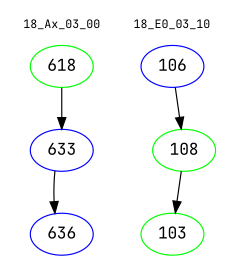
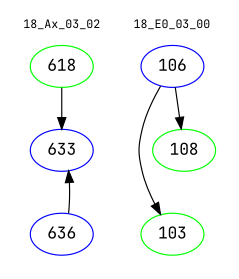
(62, 25) -> (62, 25)
(172, 25) -> (172, 25)
(54, 186) -> (70, 198)
(179, 186) -> (139, 144)
